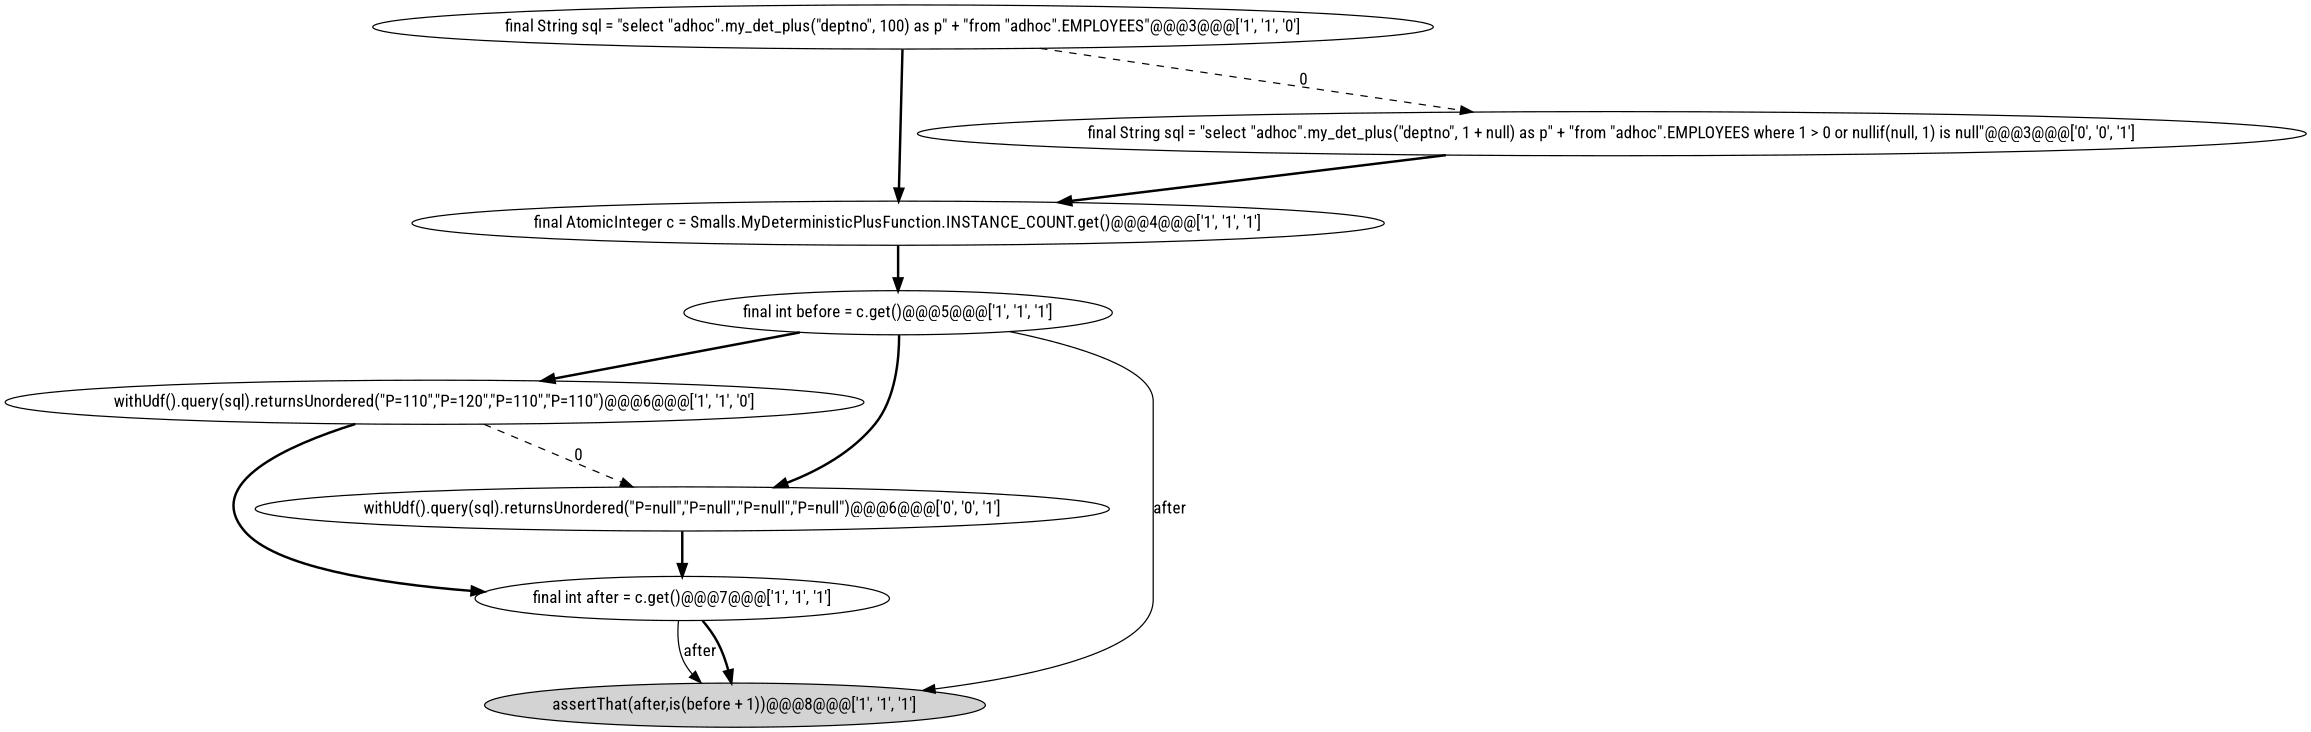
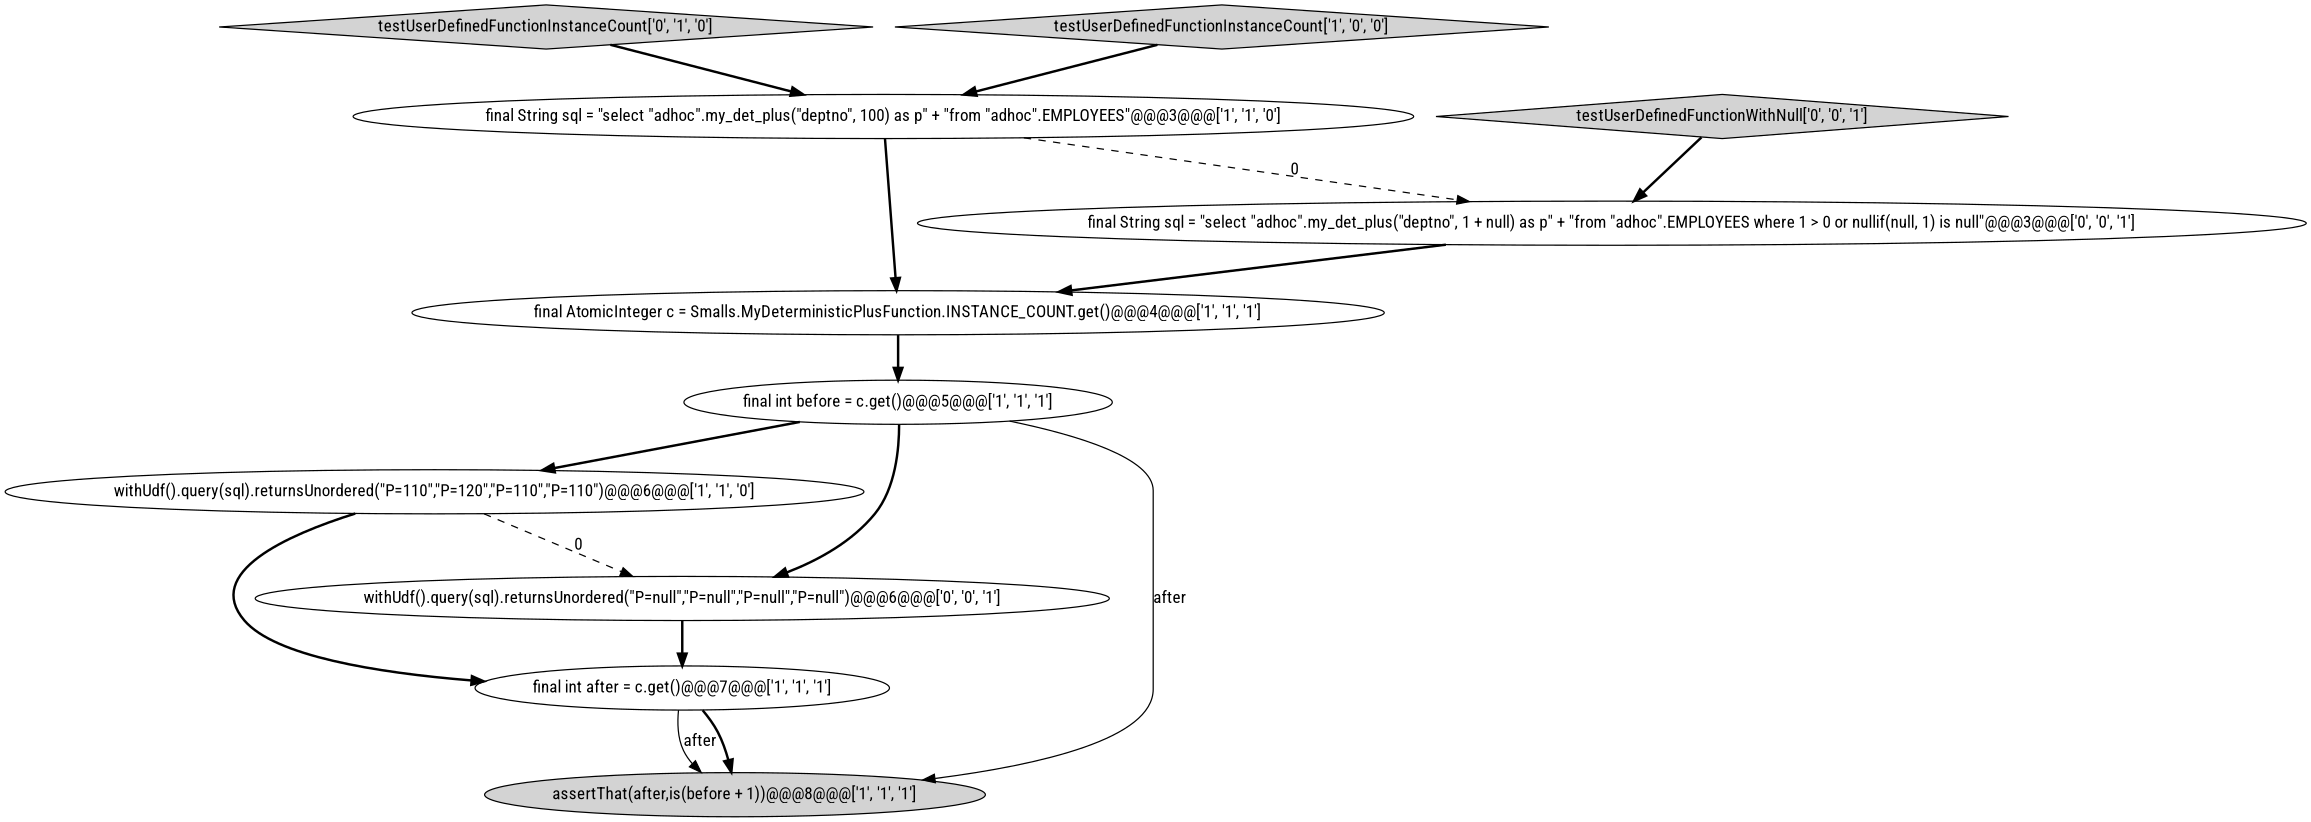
none -> (546, 27)
none -> (1222, 27)
none -> (1722, 117)
